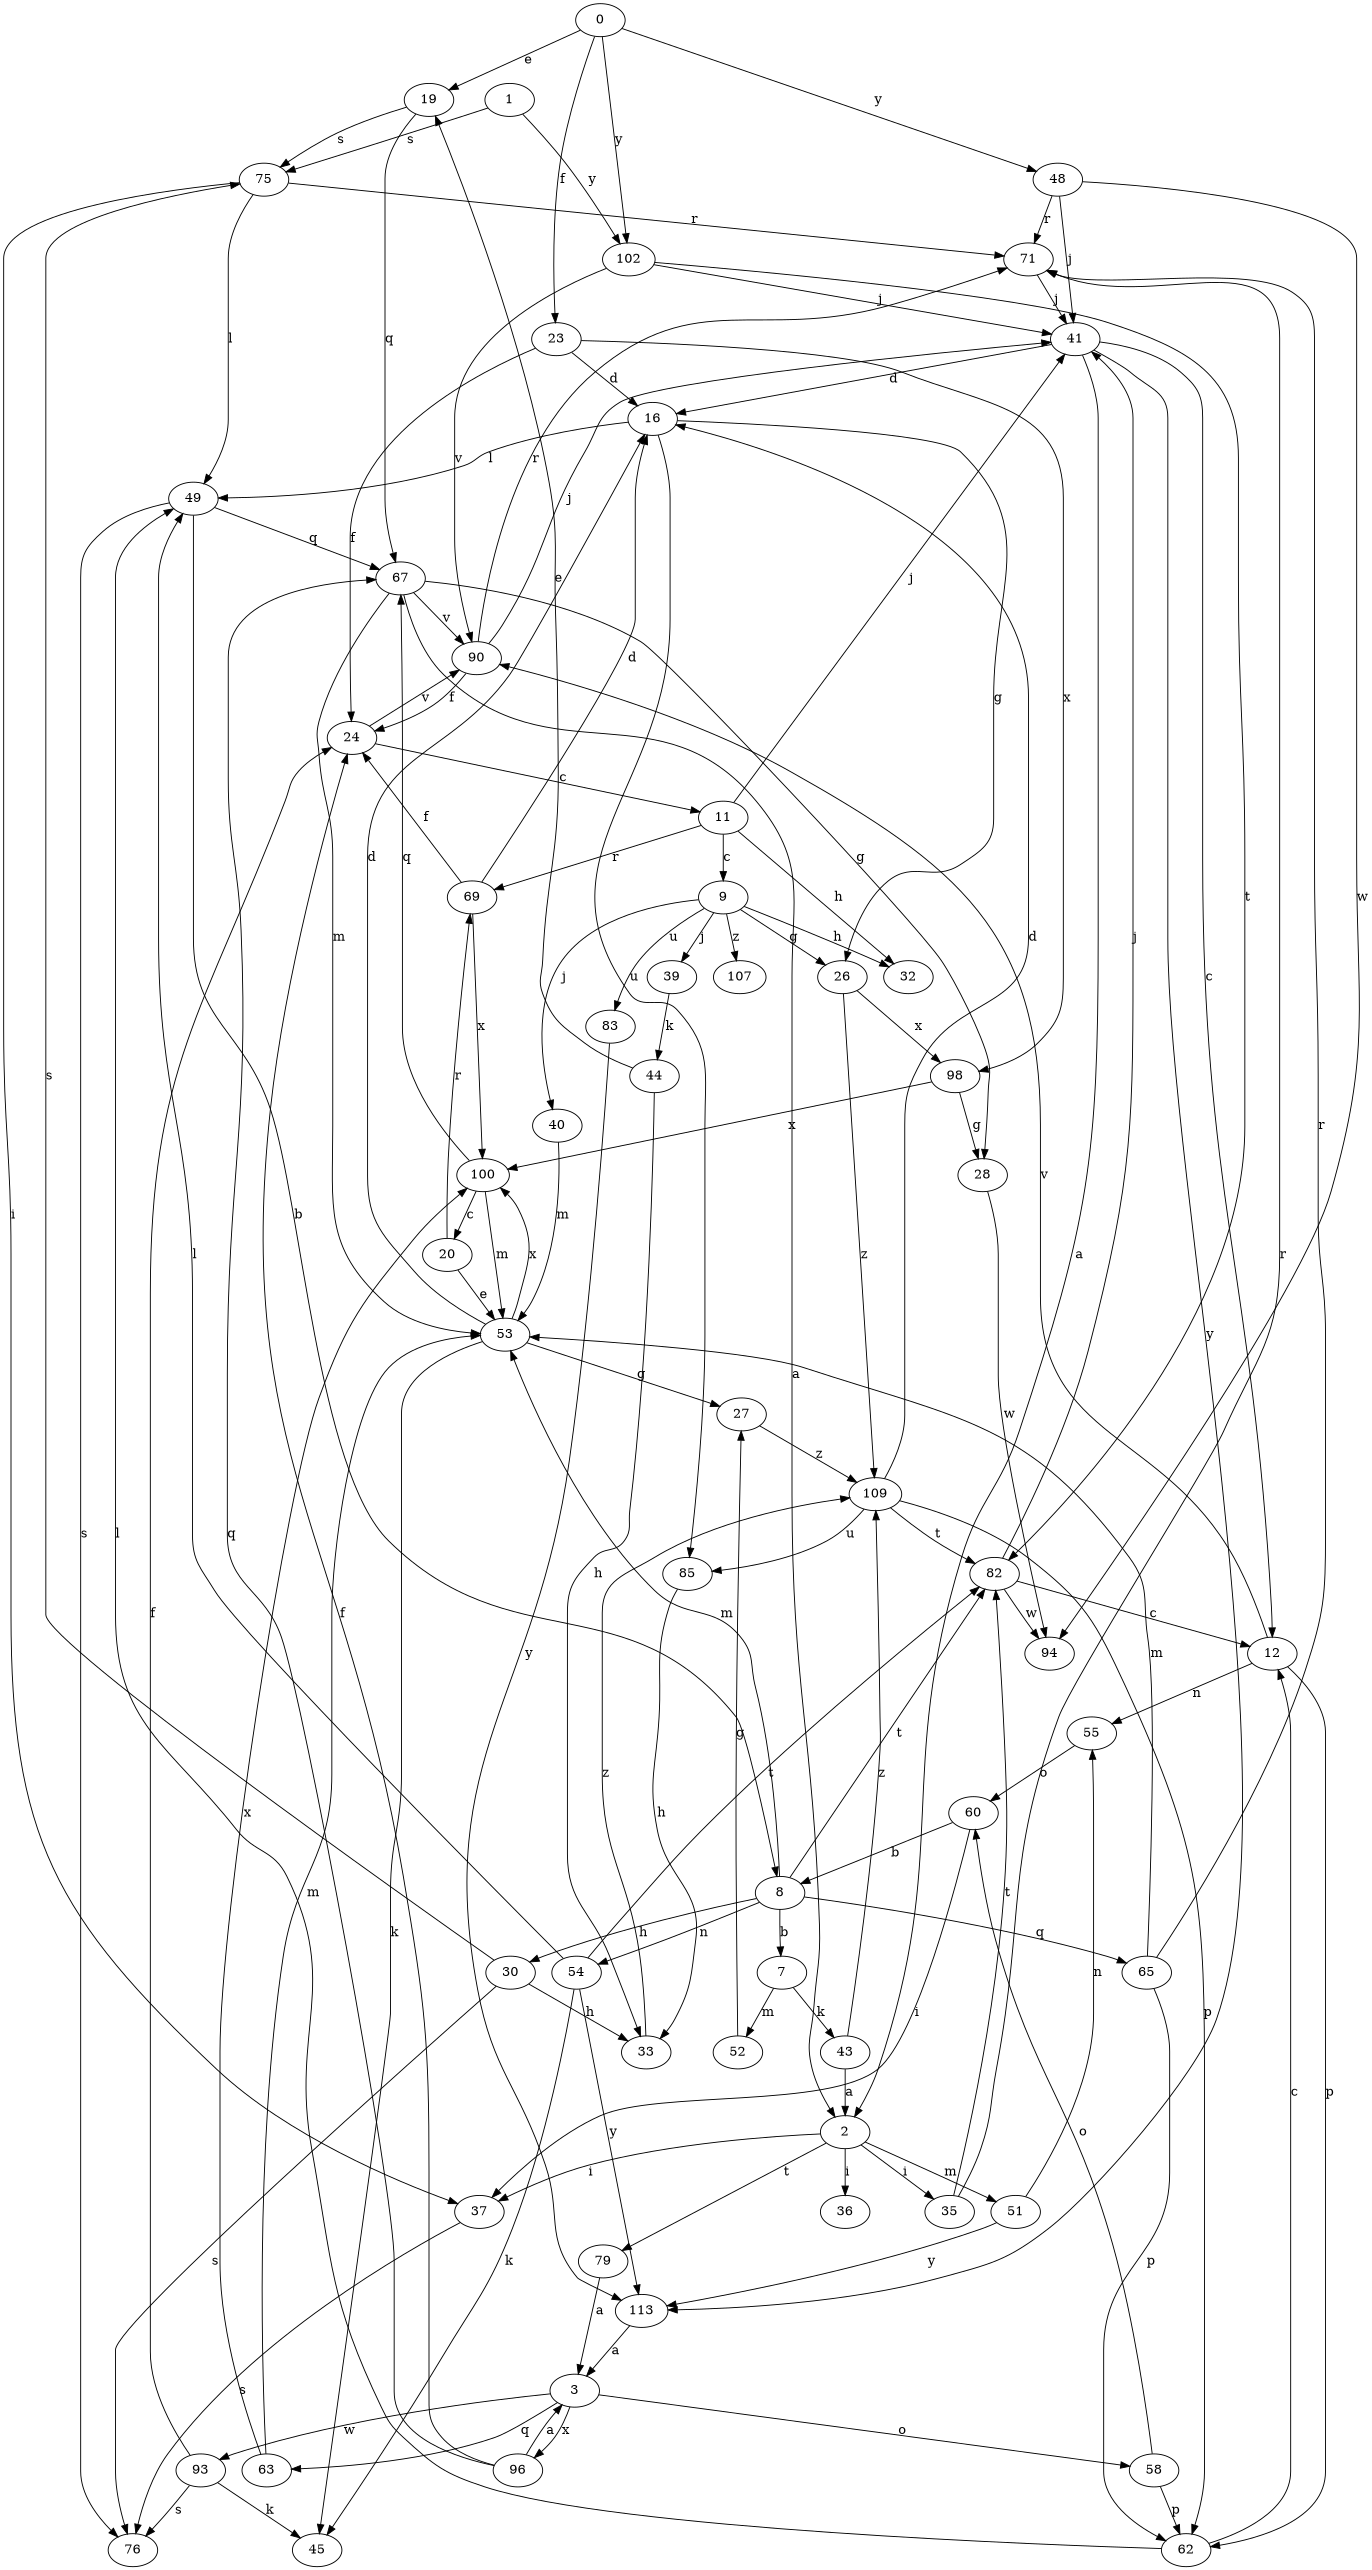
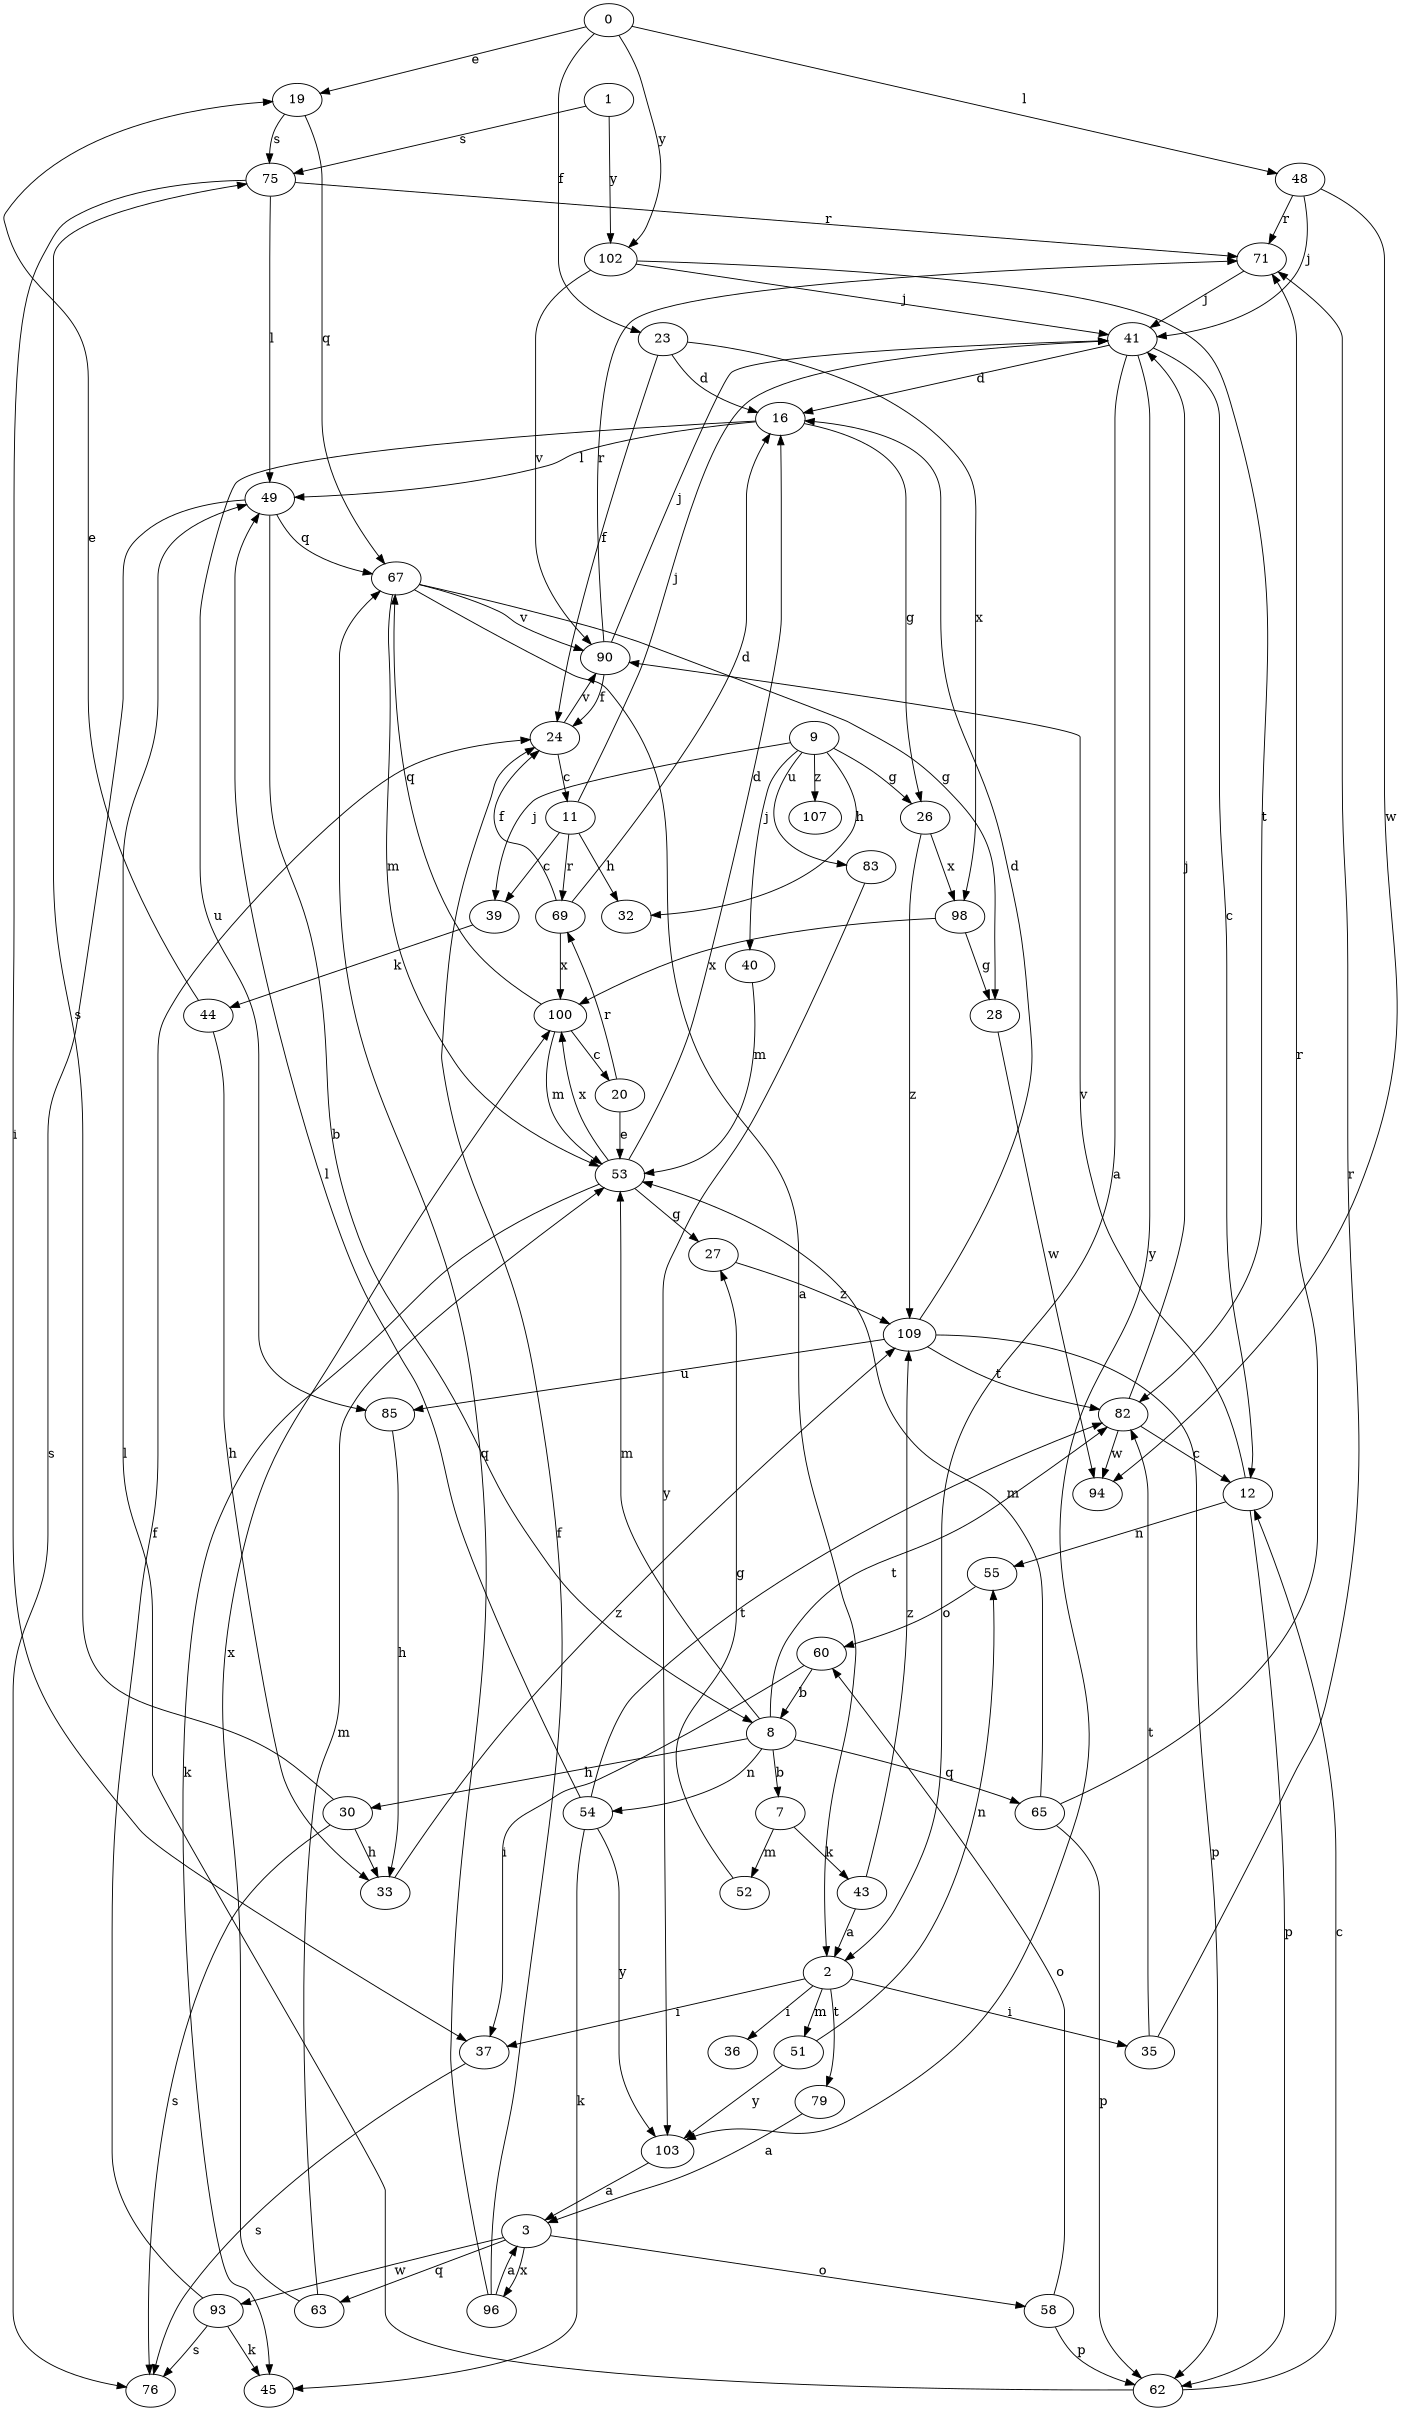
(879, 100) -> (1025, 100)
(723, 853) -> (534, 865)
(642, 2311) -> (668, 2151)
